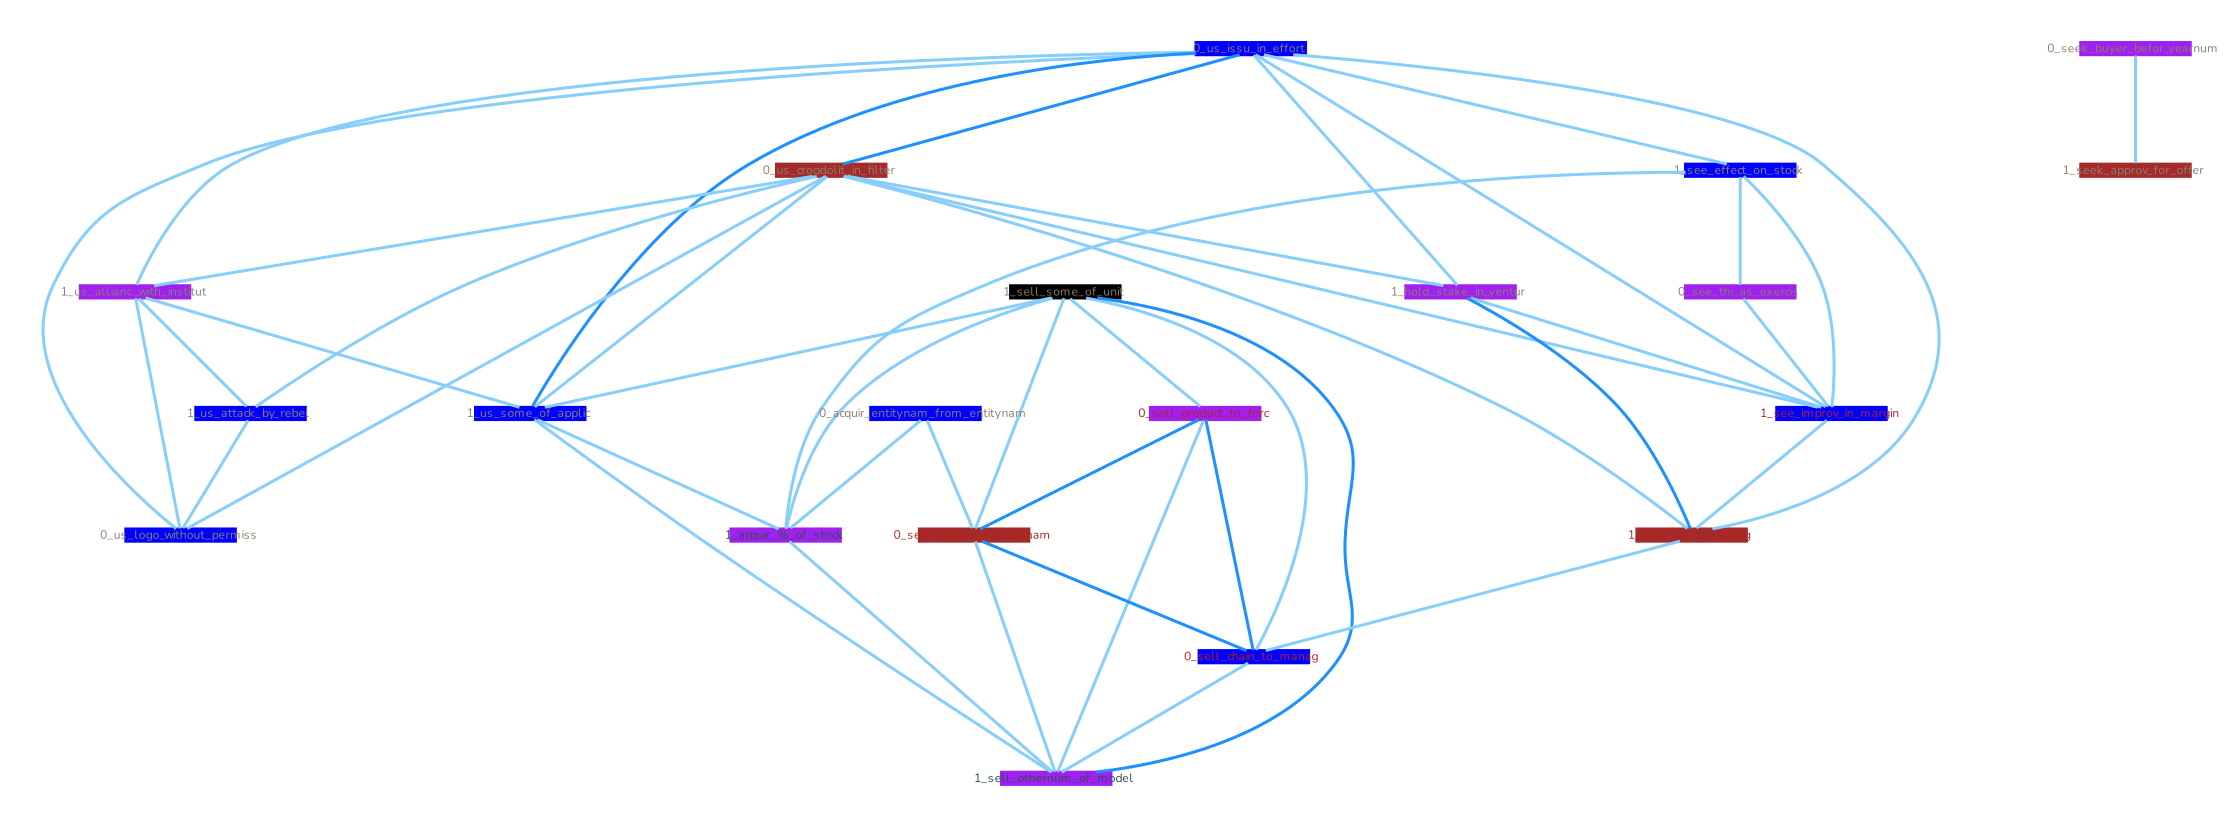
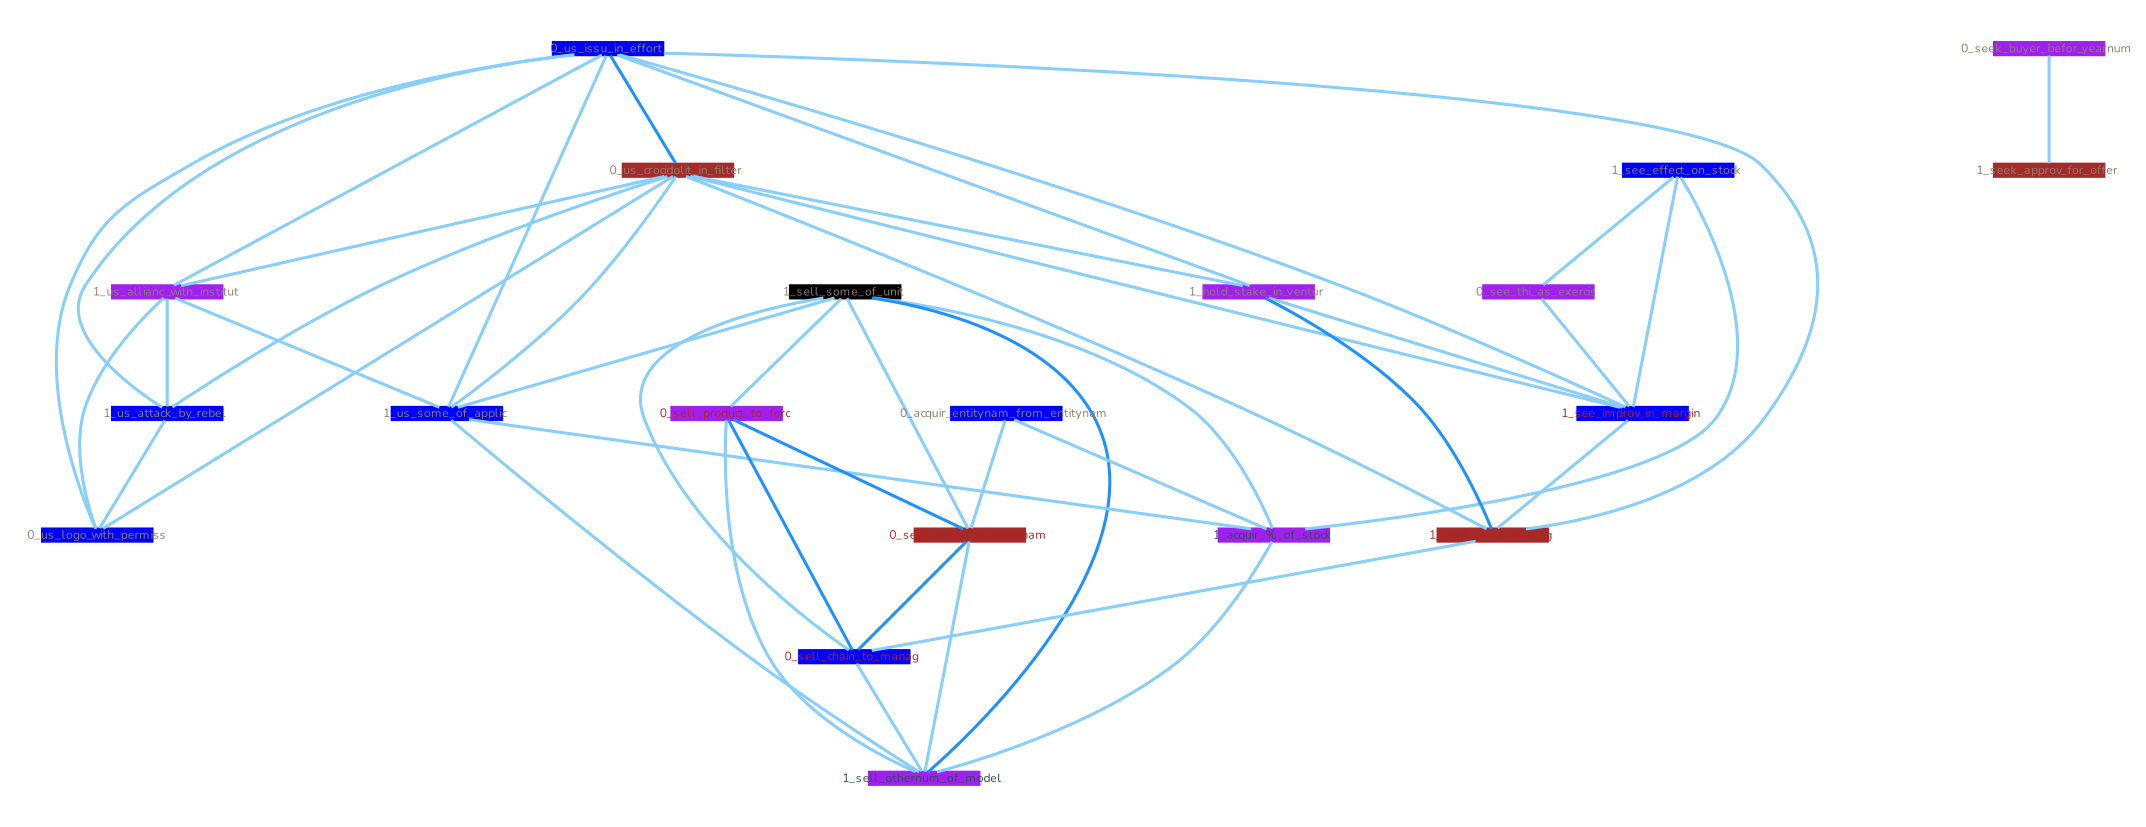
(1495, 109) -> (160, 206)
(810, 134) -> (519, 249)
(181, 535) -> (97, 535)
